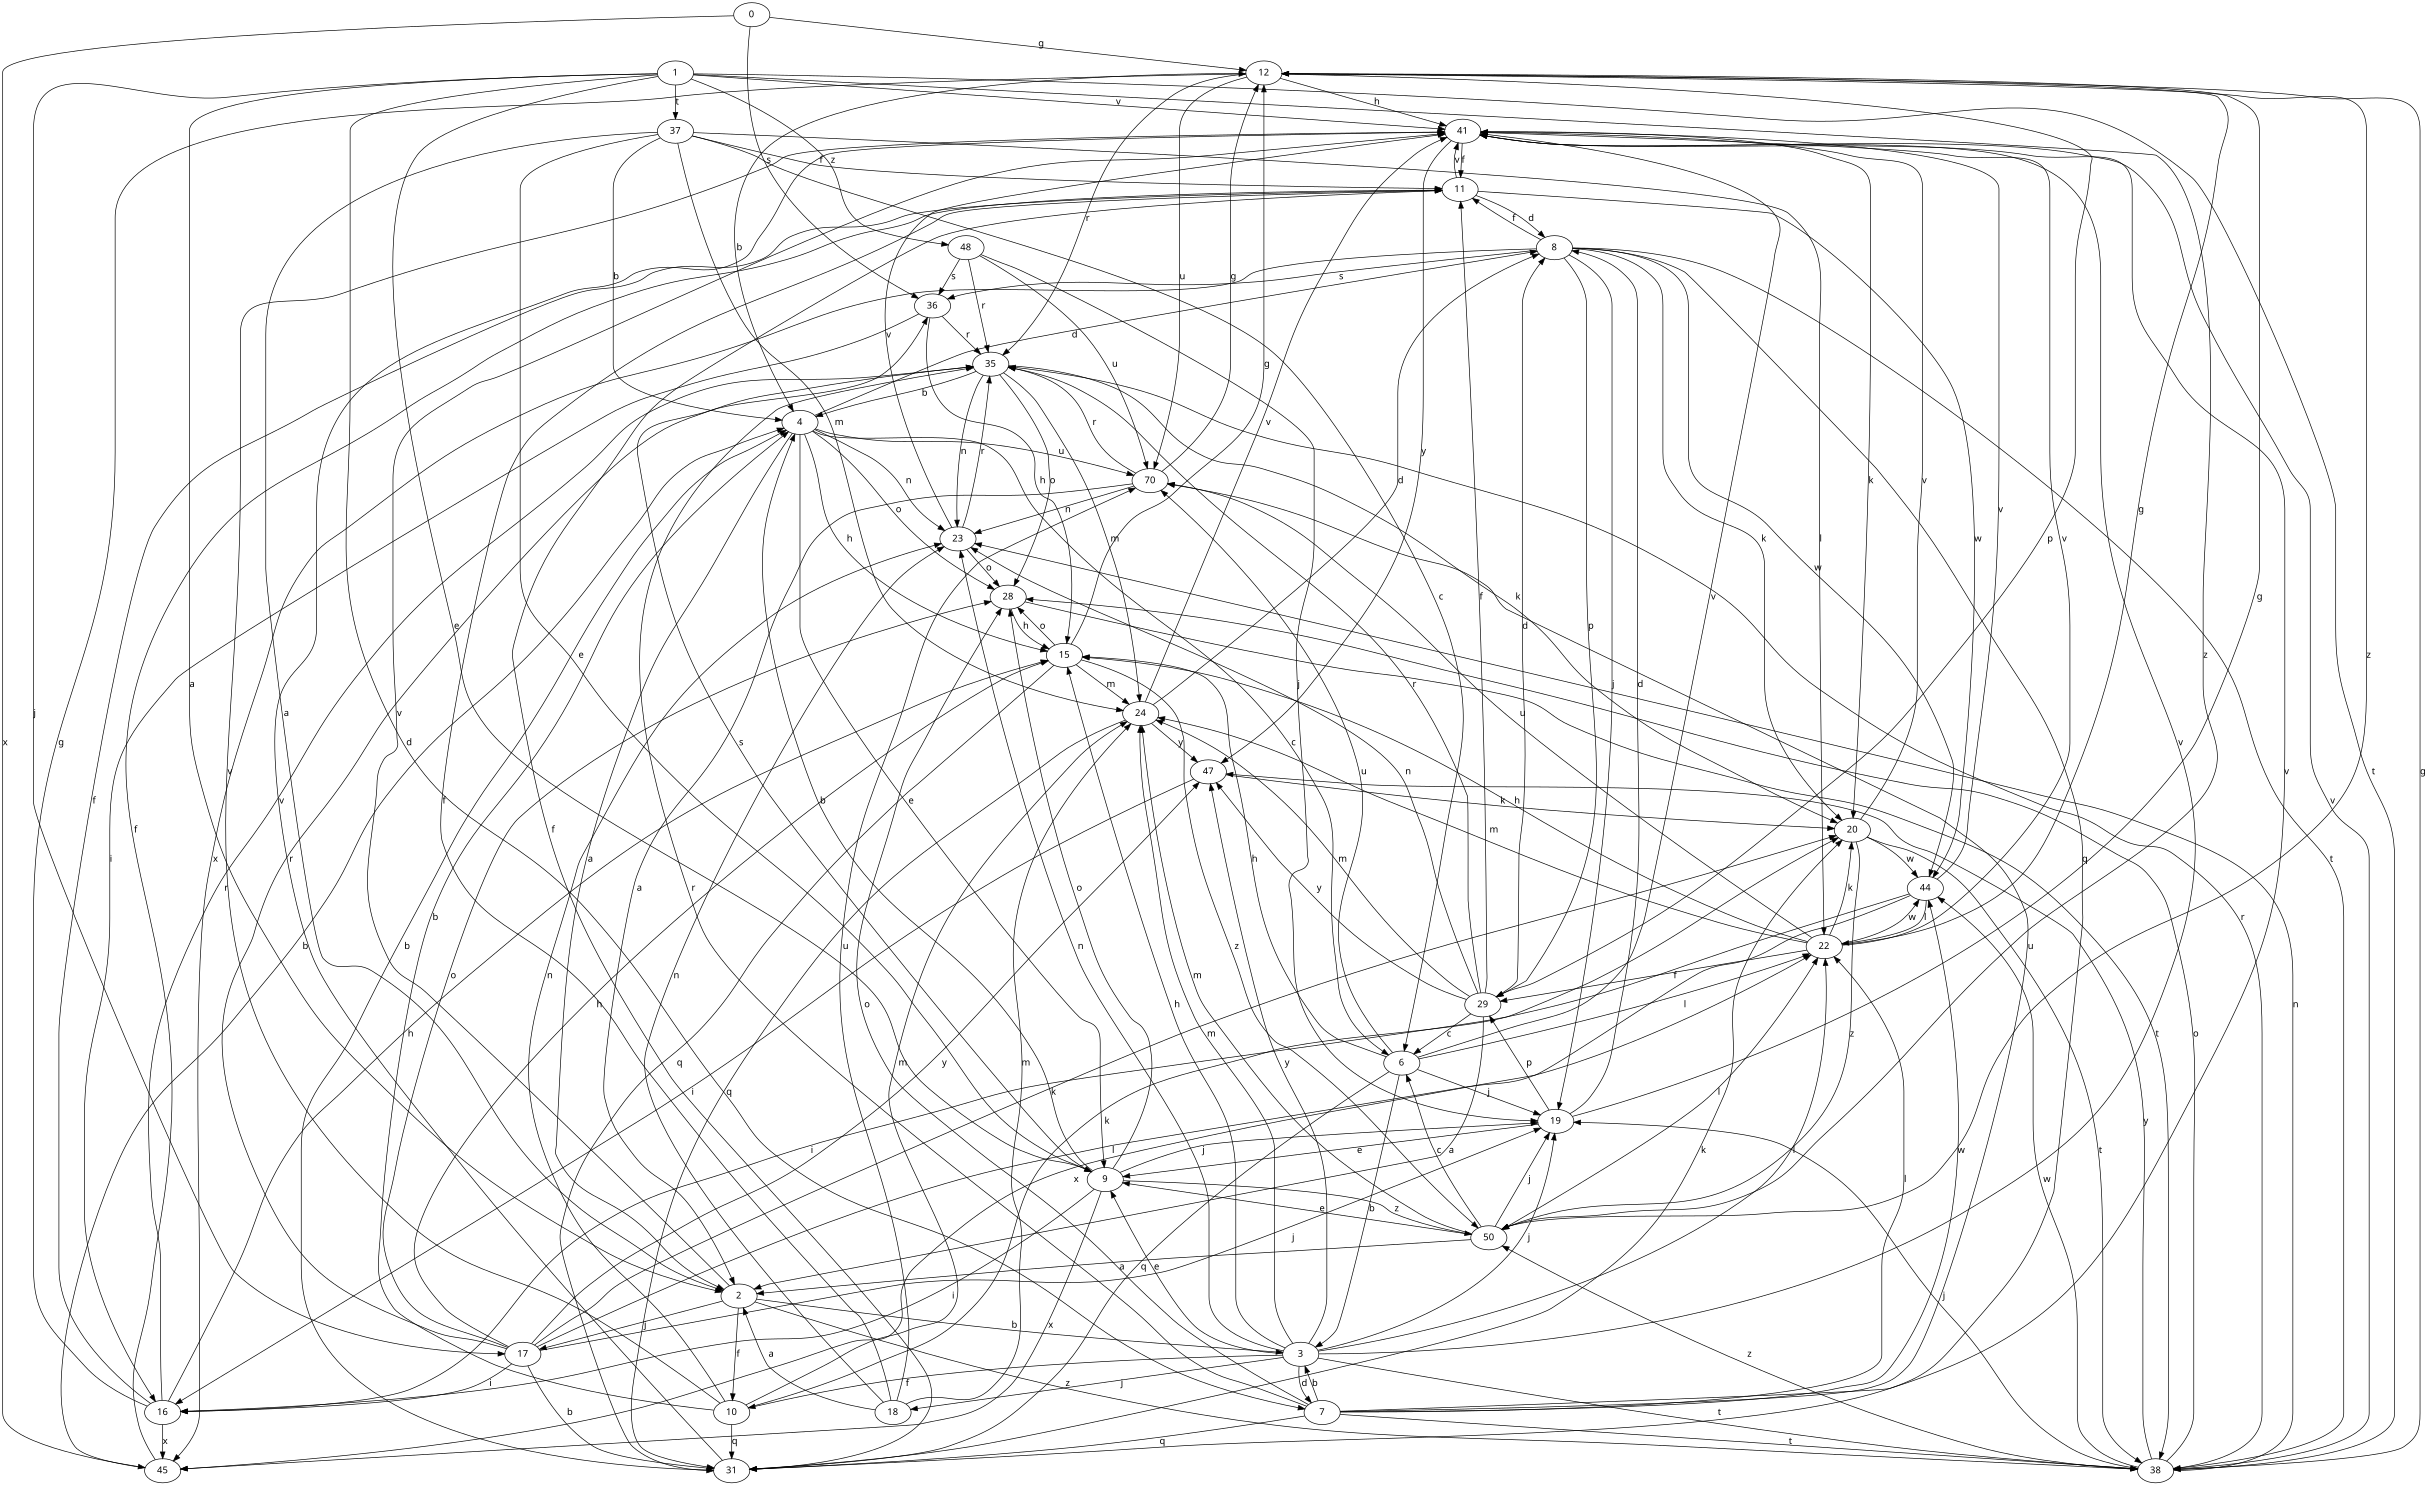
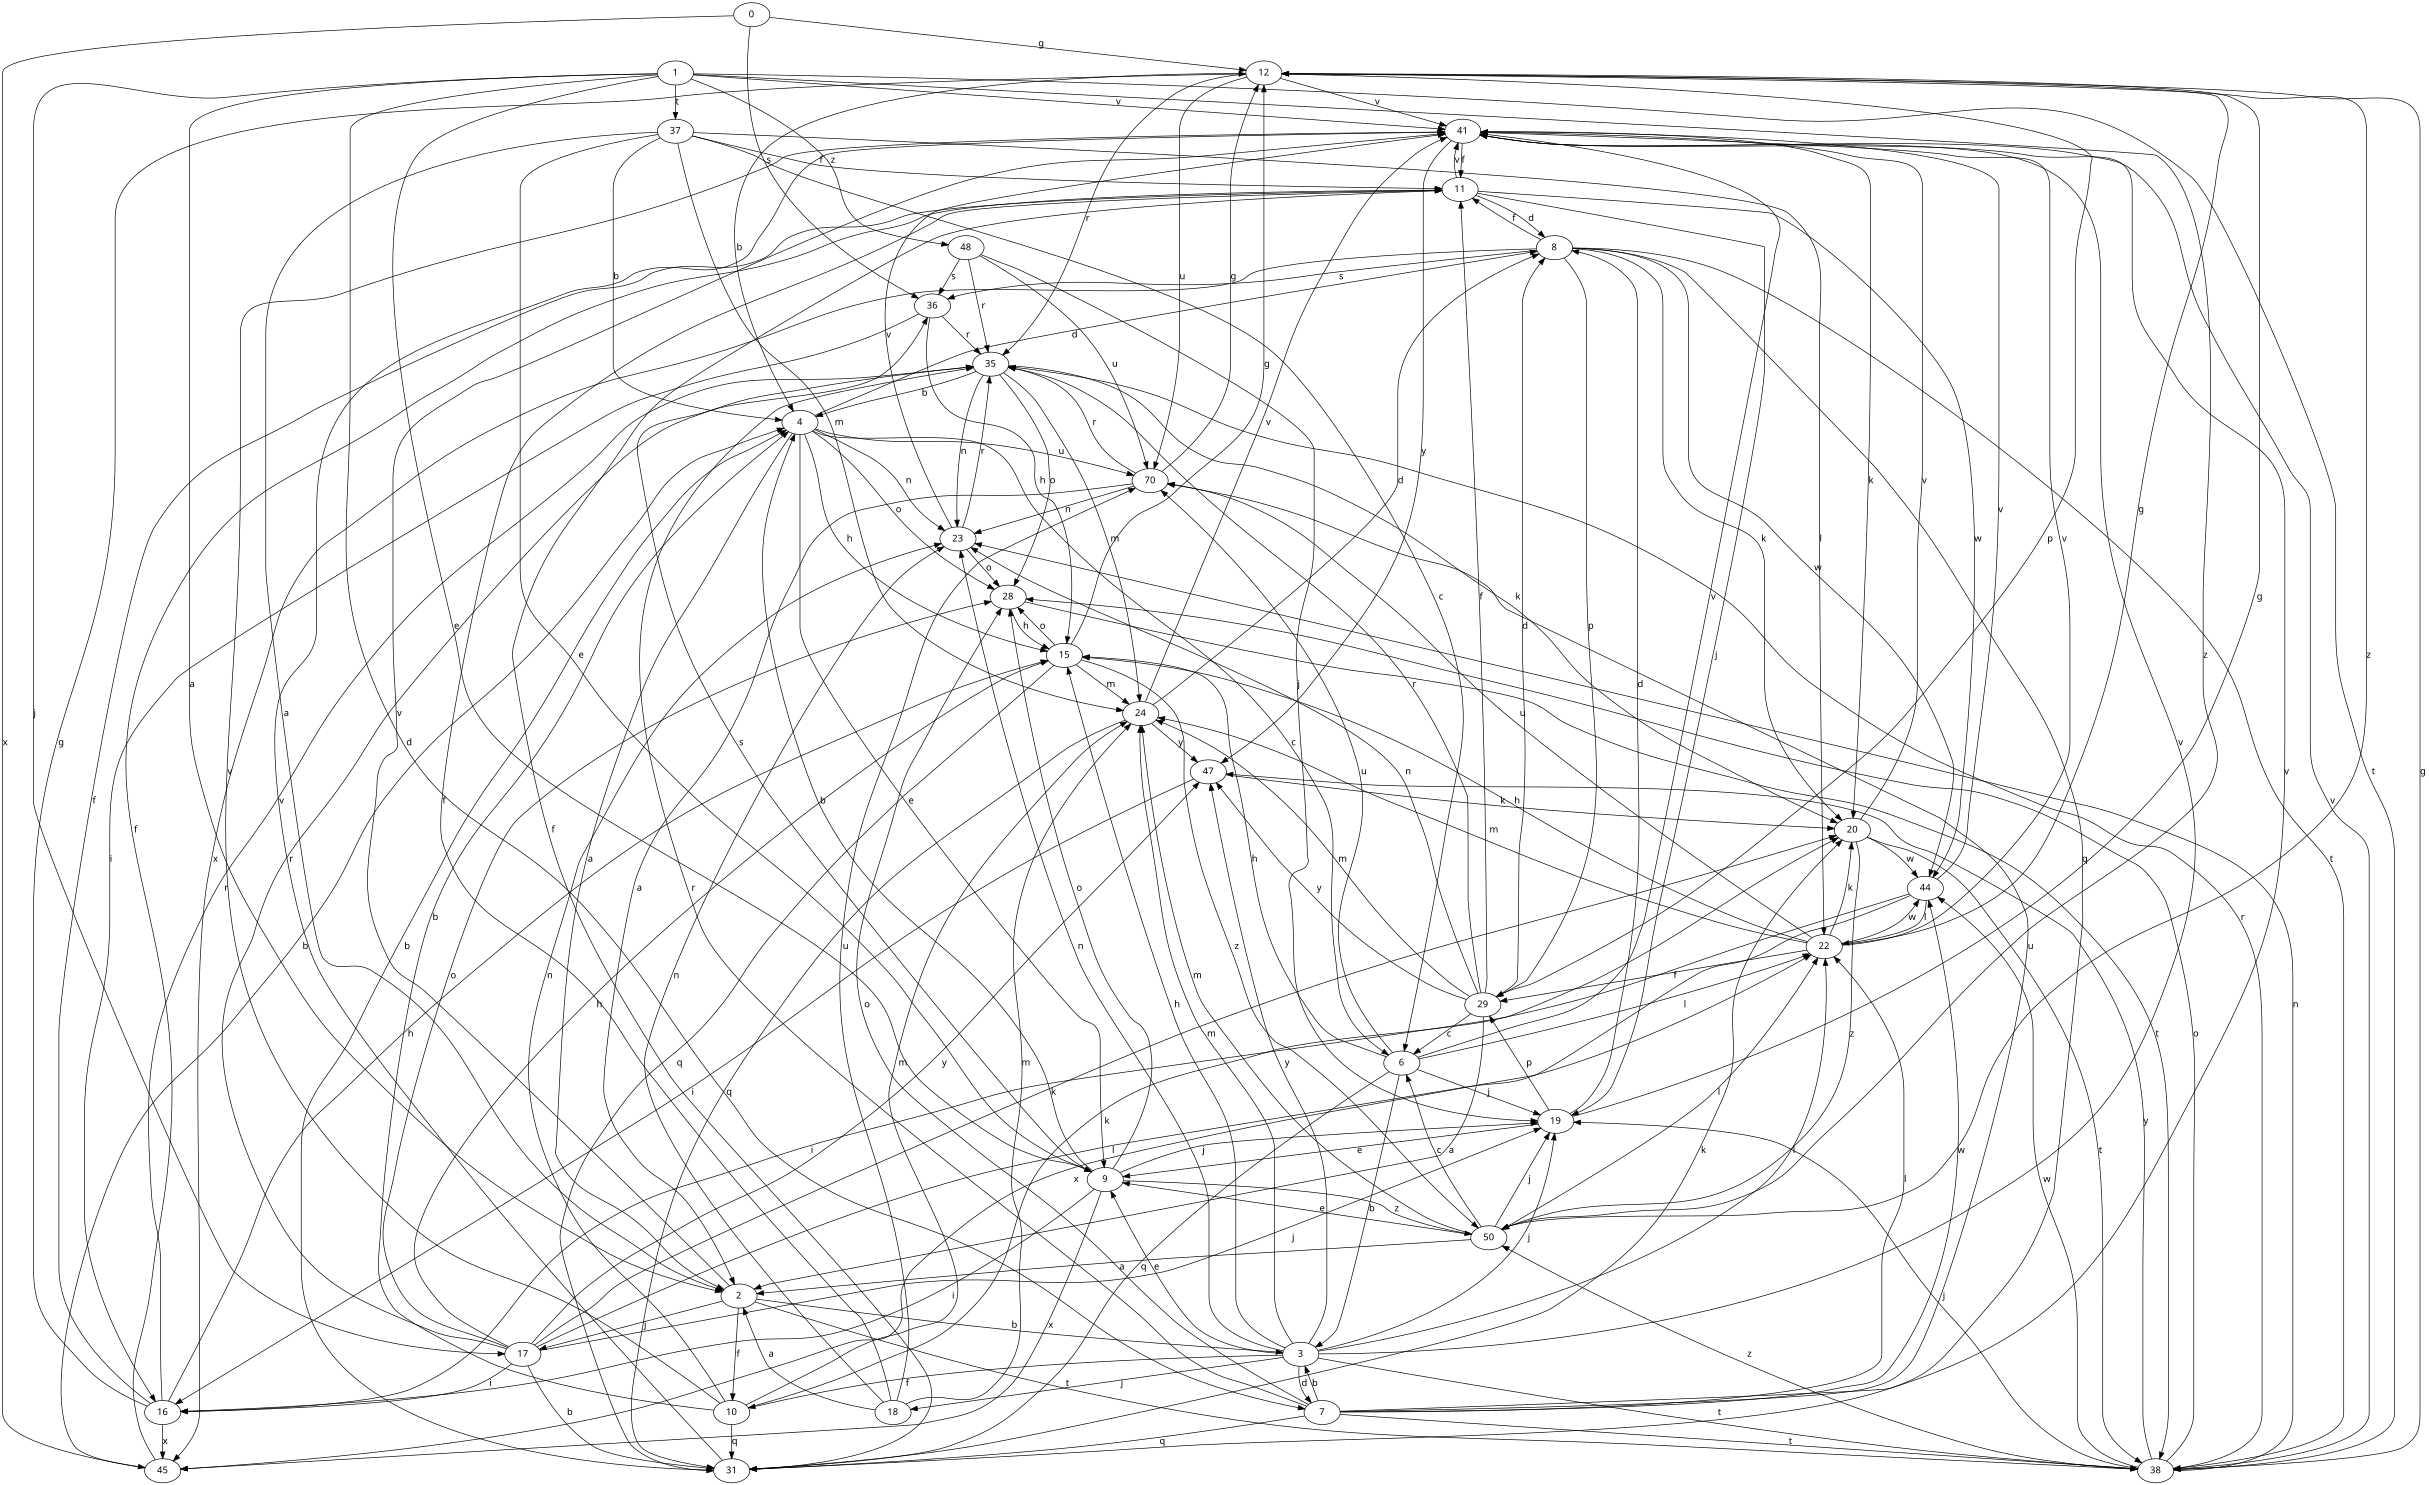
(1377, 102) -> (1377, 102)
(1612, 671) -> (1735, 548)
(1068, 1383) -> (1068, 1383)
